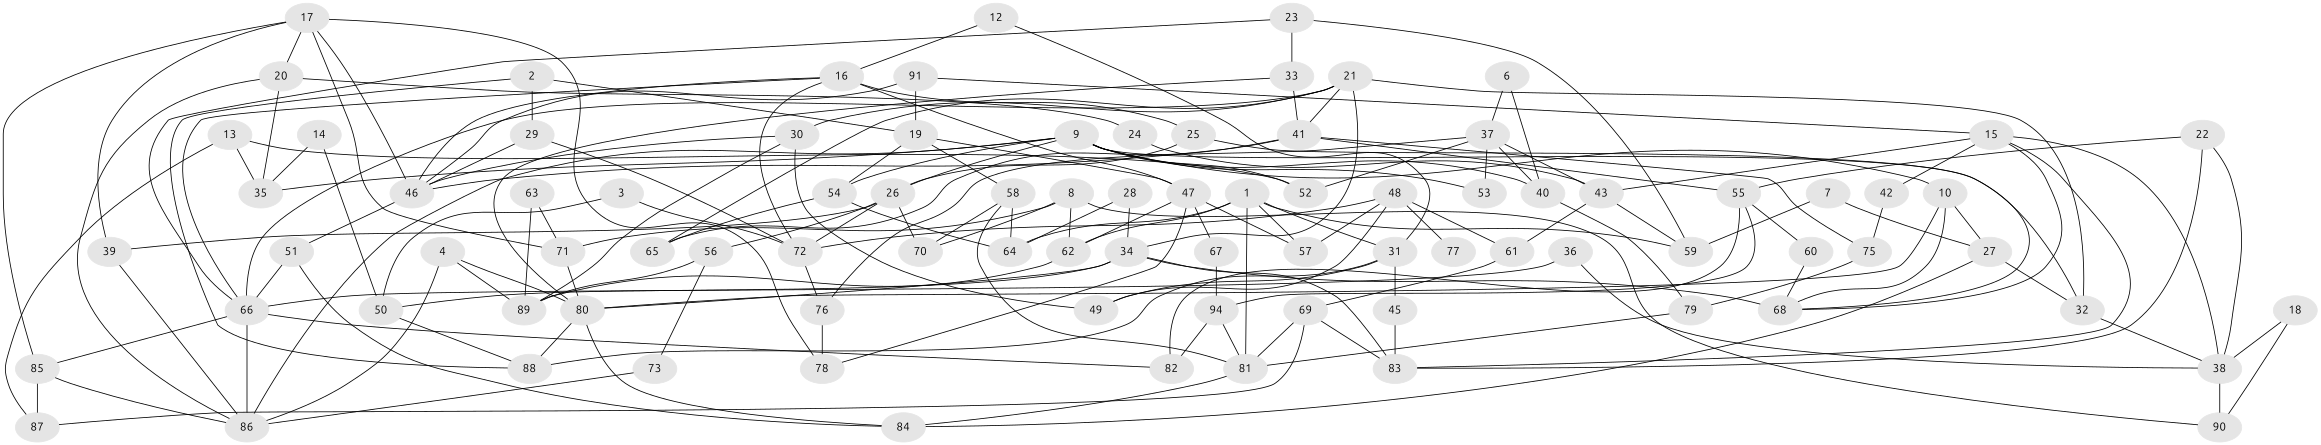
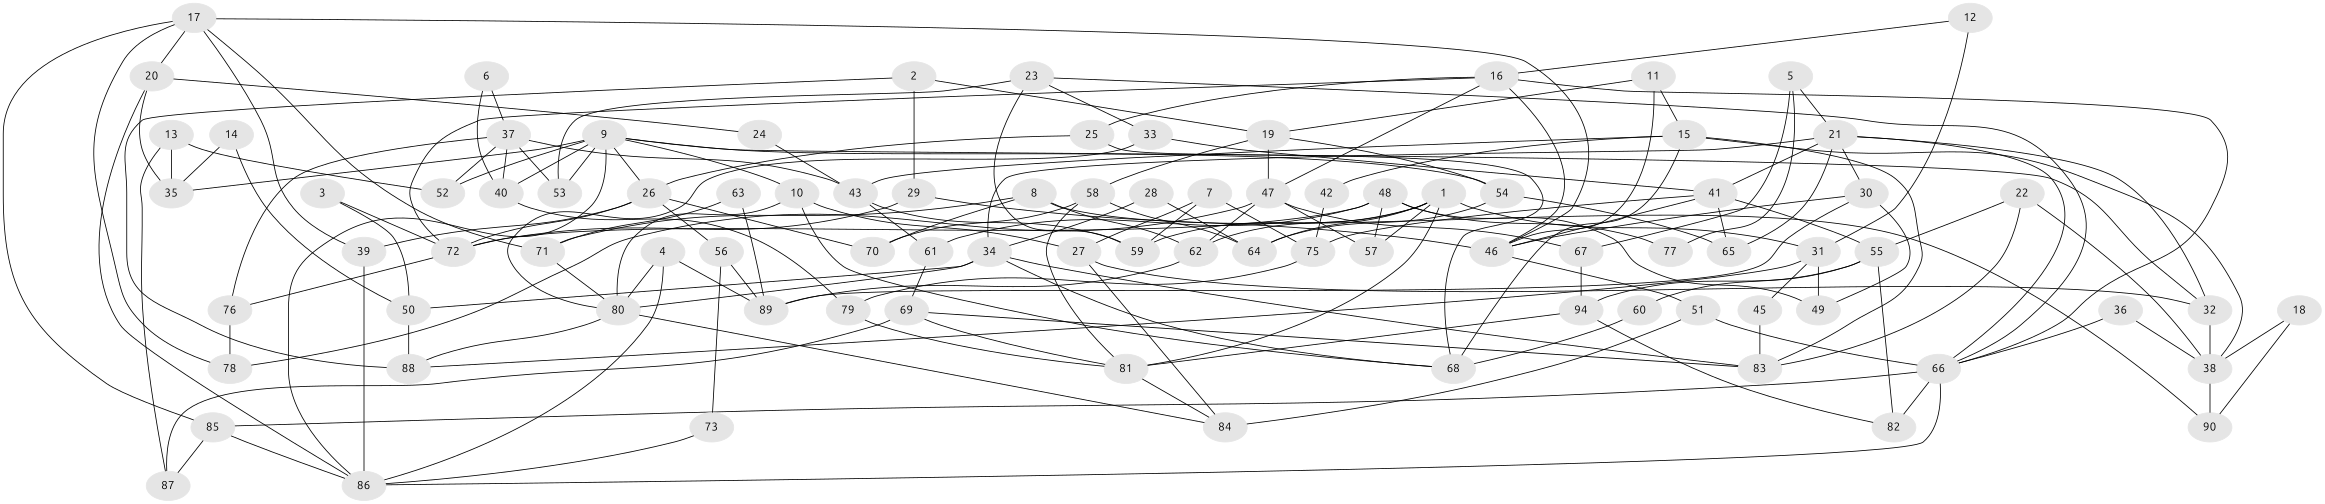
(916, 76) -> (1653, 76)
none -> (1791, 76)
none -> (761, 97)
none -> (1251, 217)
